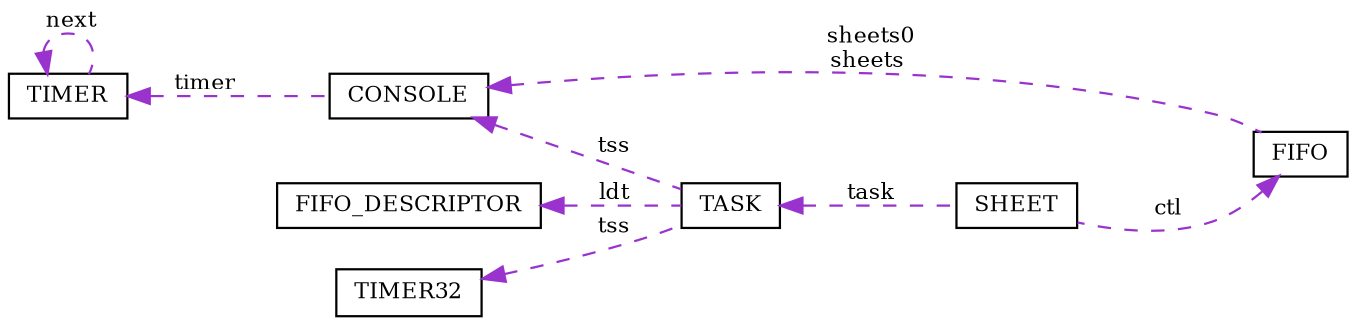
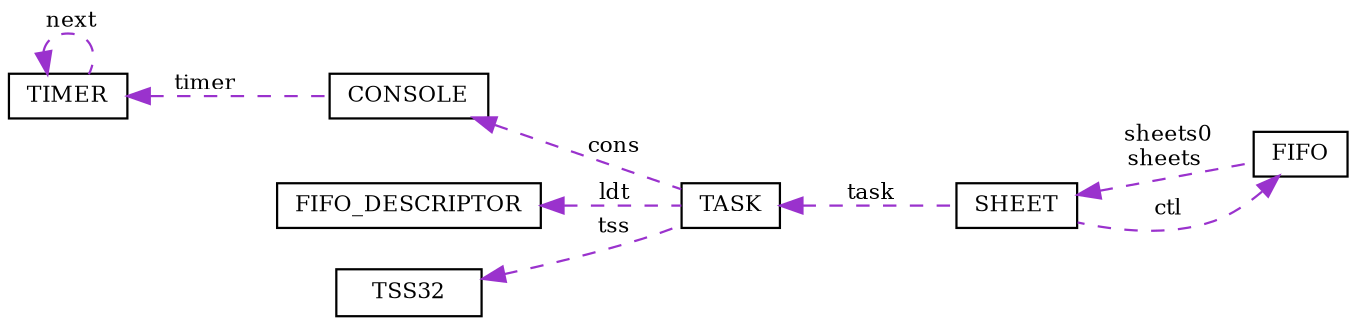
(889, 74) -> (1177, 177)
(611, 146) -> (611, 146)
(409, 293) -> (409, 293)
